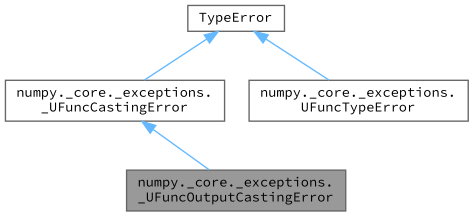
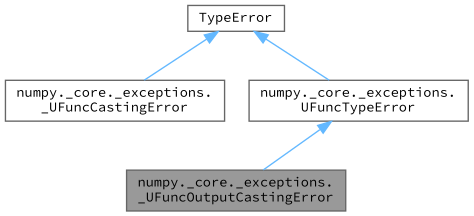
(181, 150) -> (292, 150)
